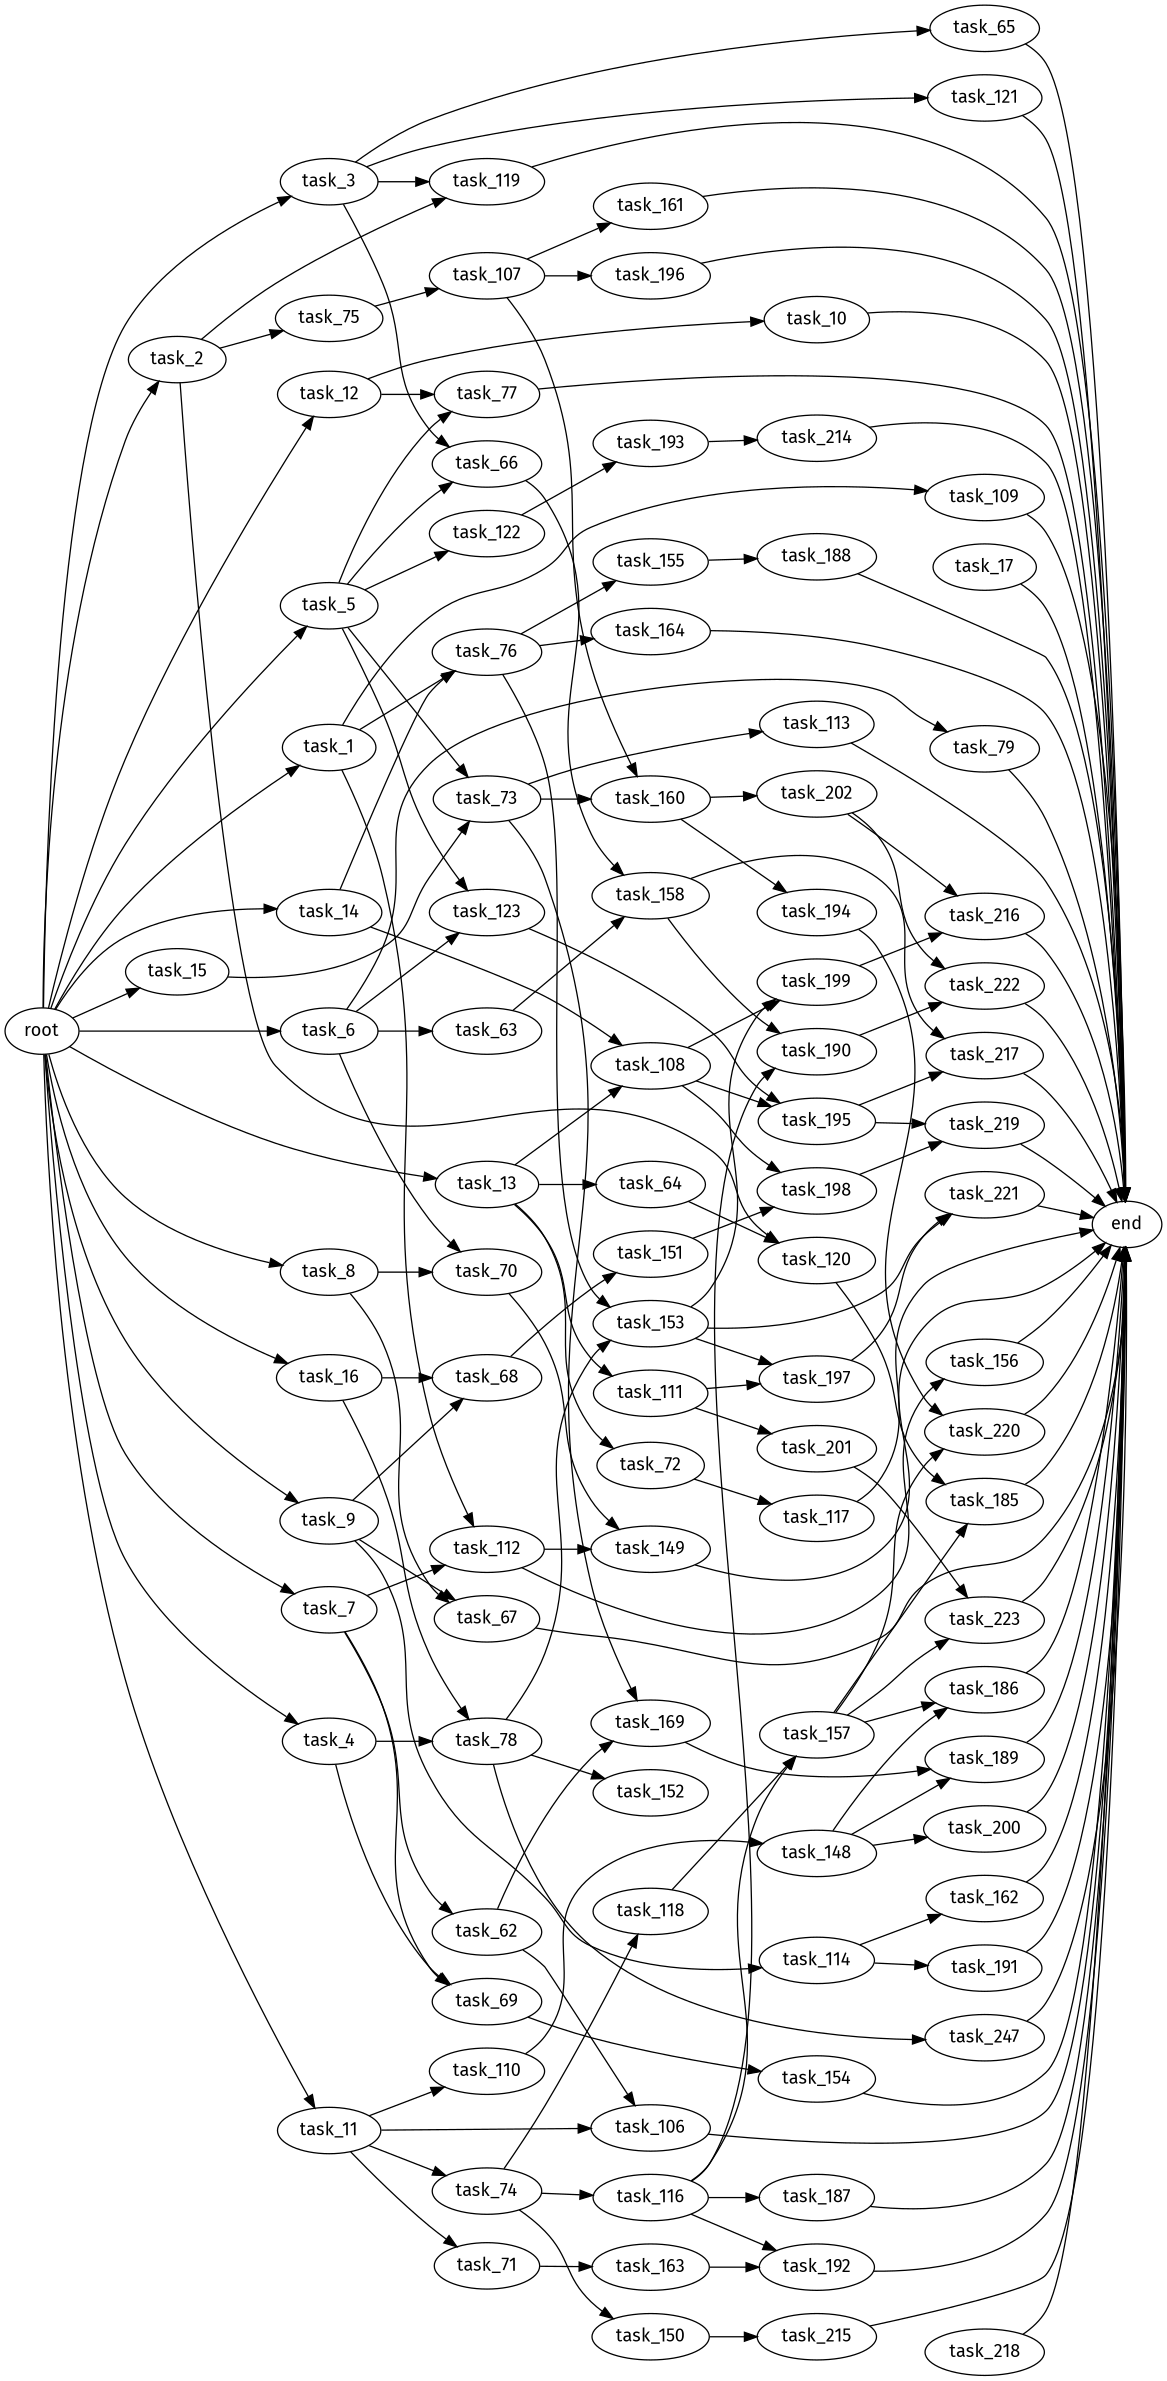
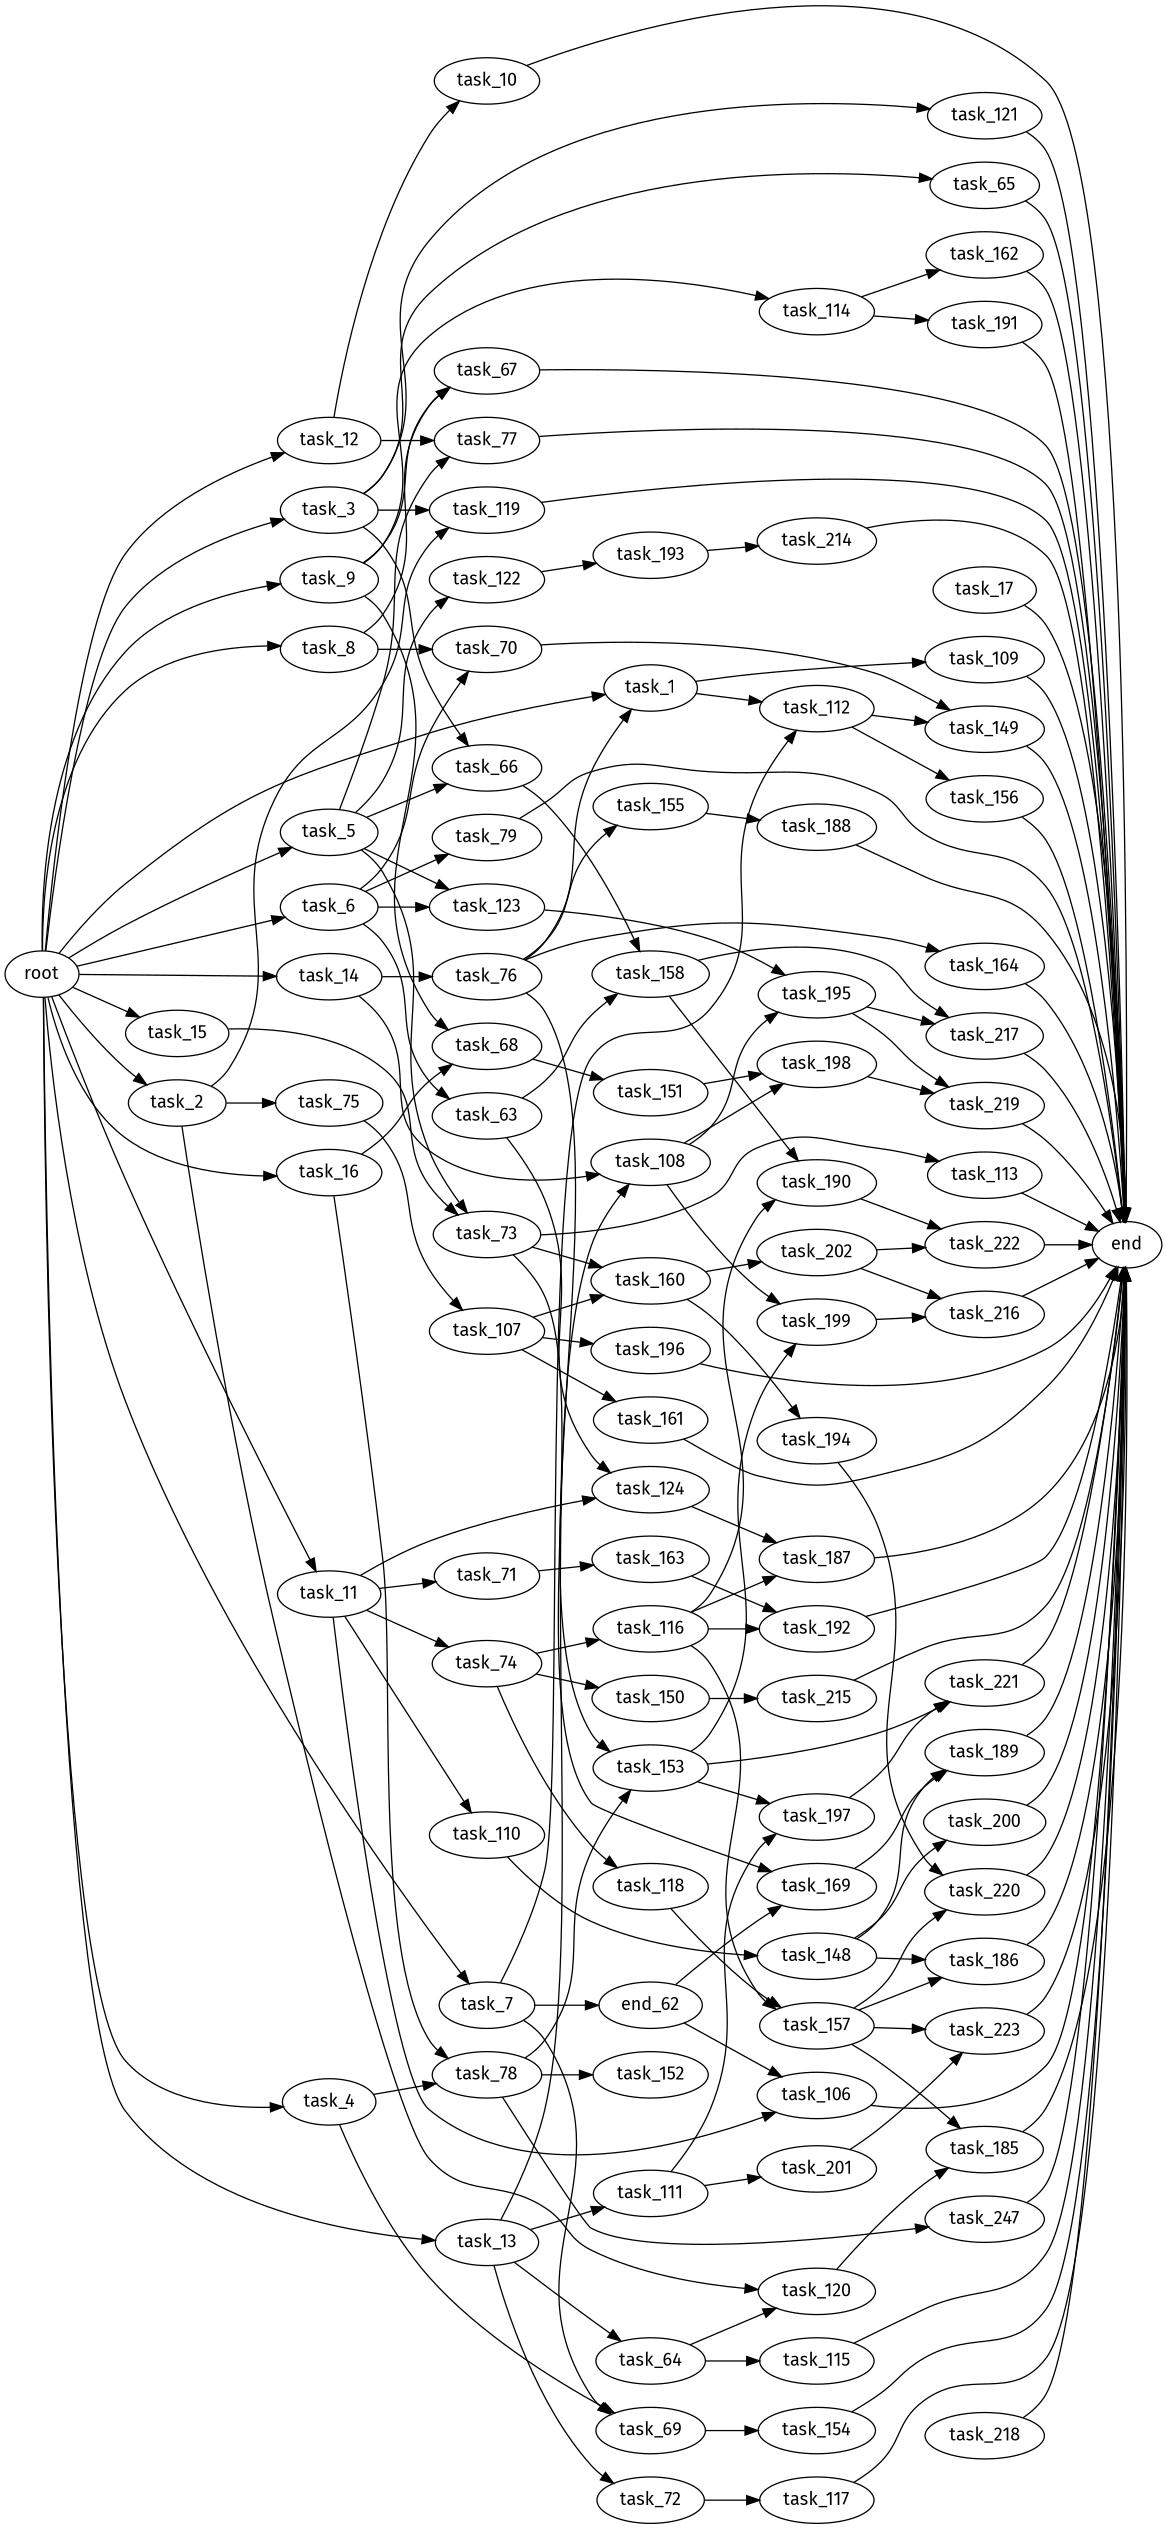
(400, 705) -> (573, 855)
none -> (651, 1490)
(487, 1932) -> (651, 2005)
none -> (817, 2361)
